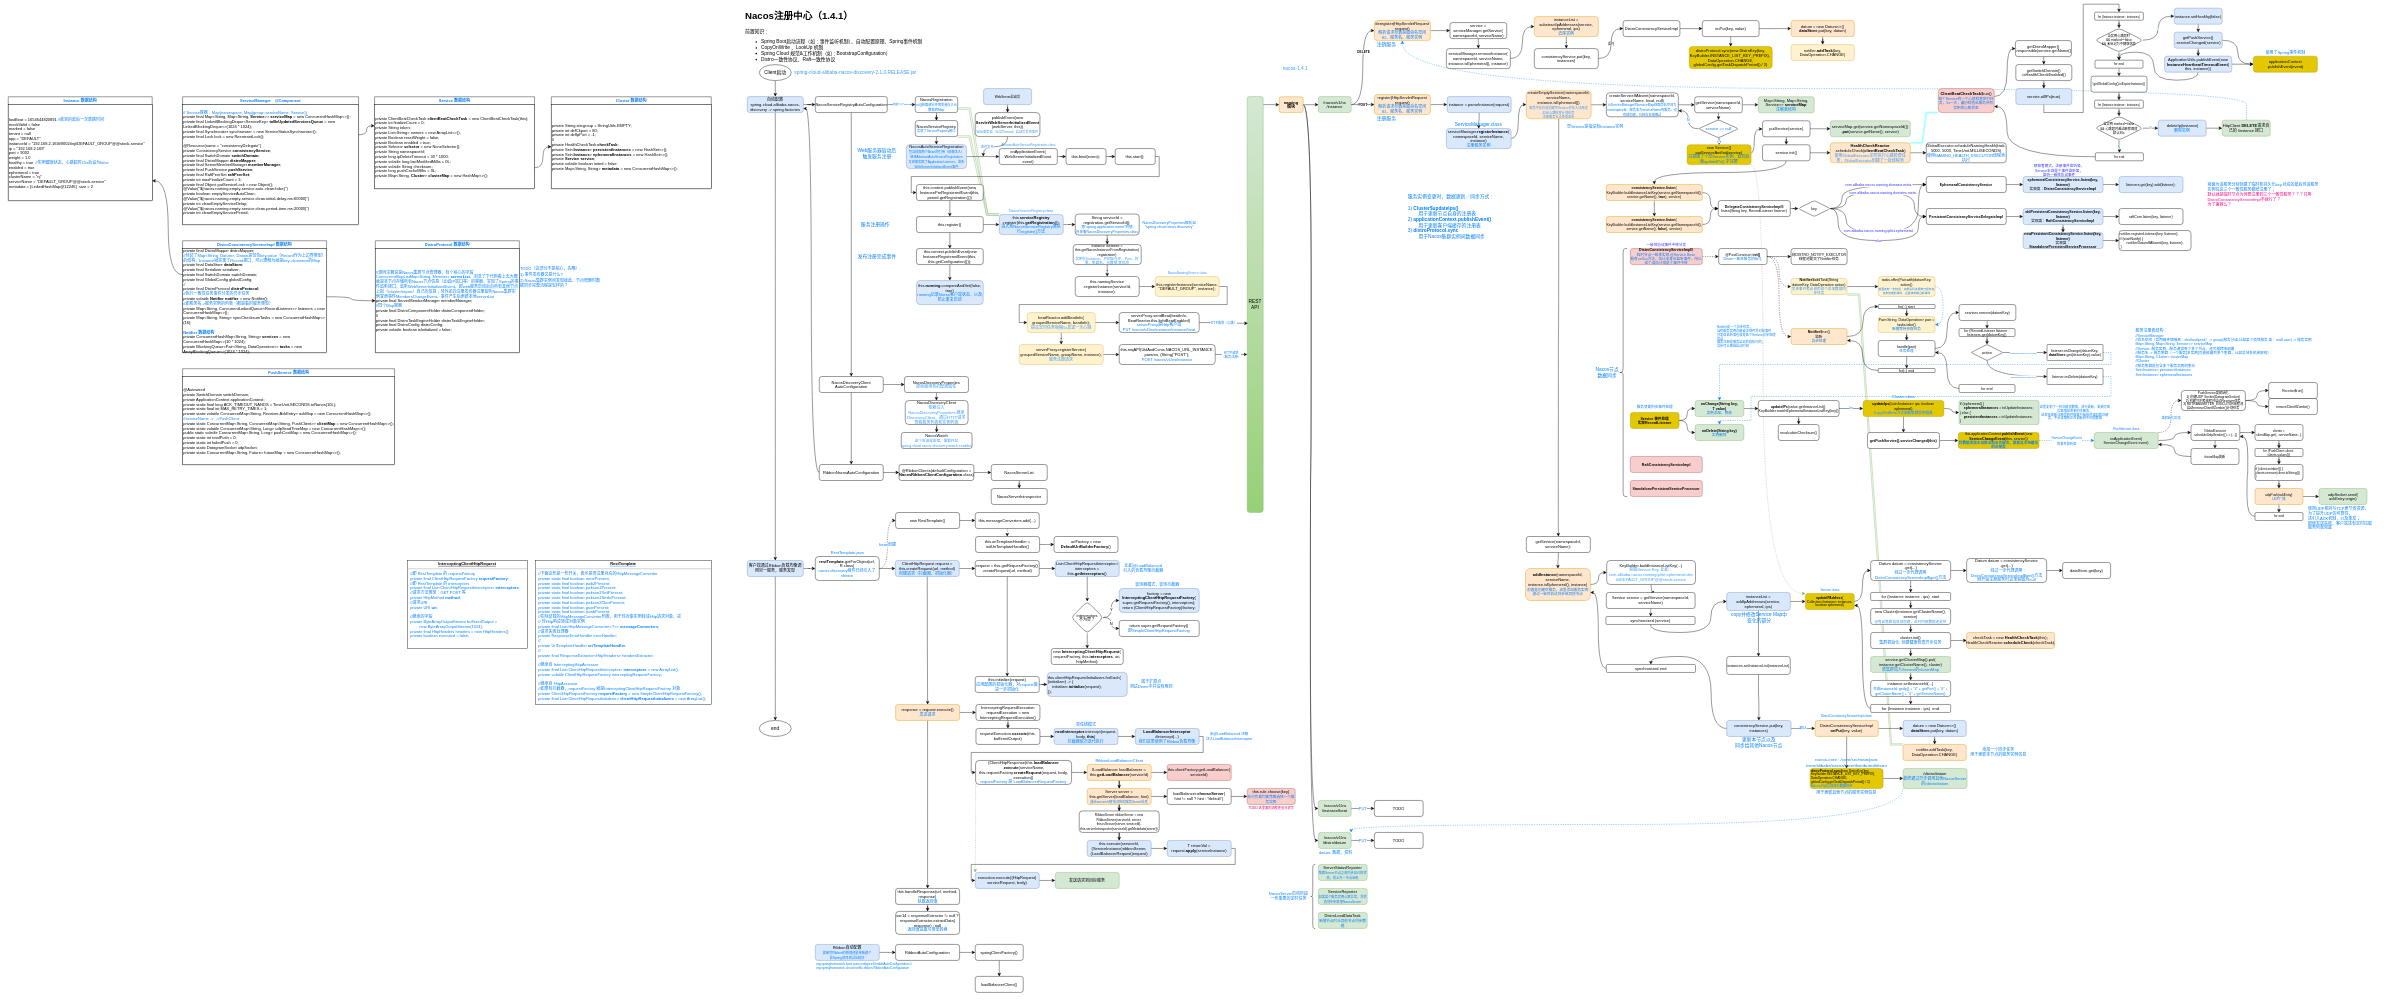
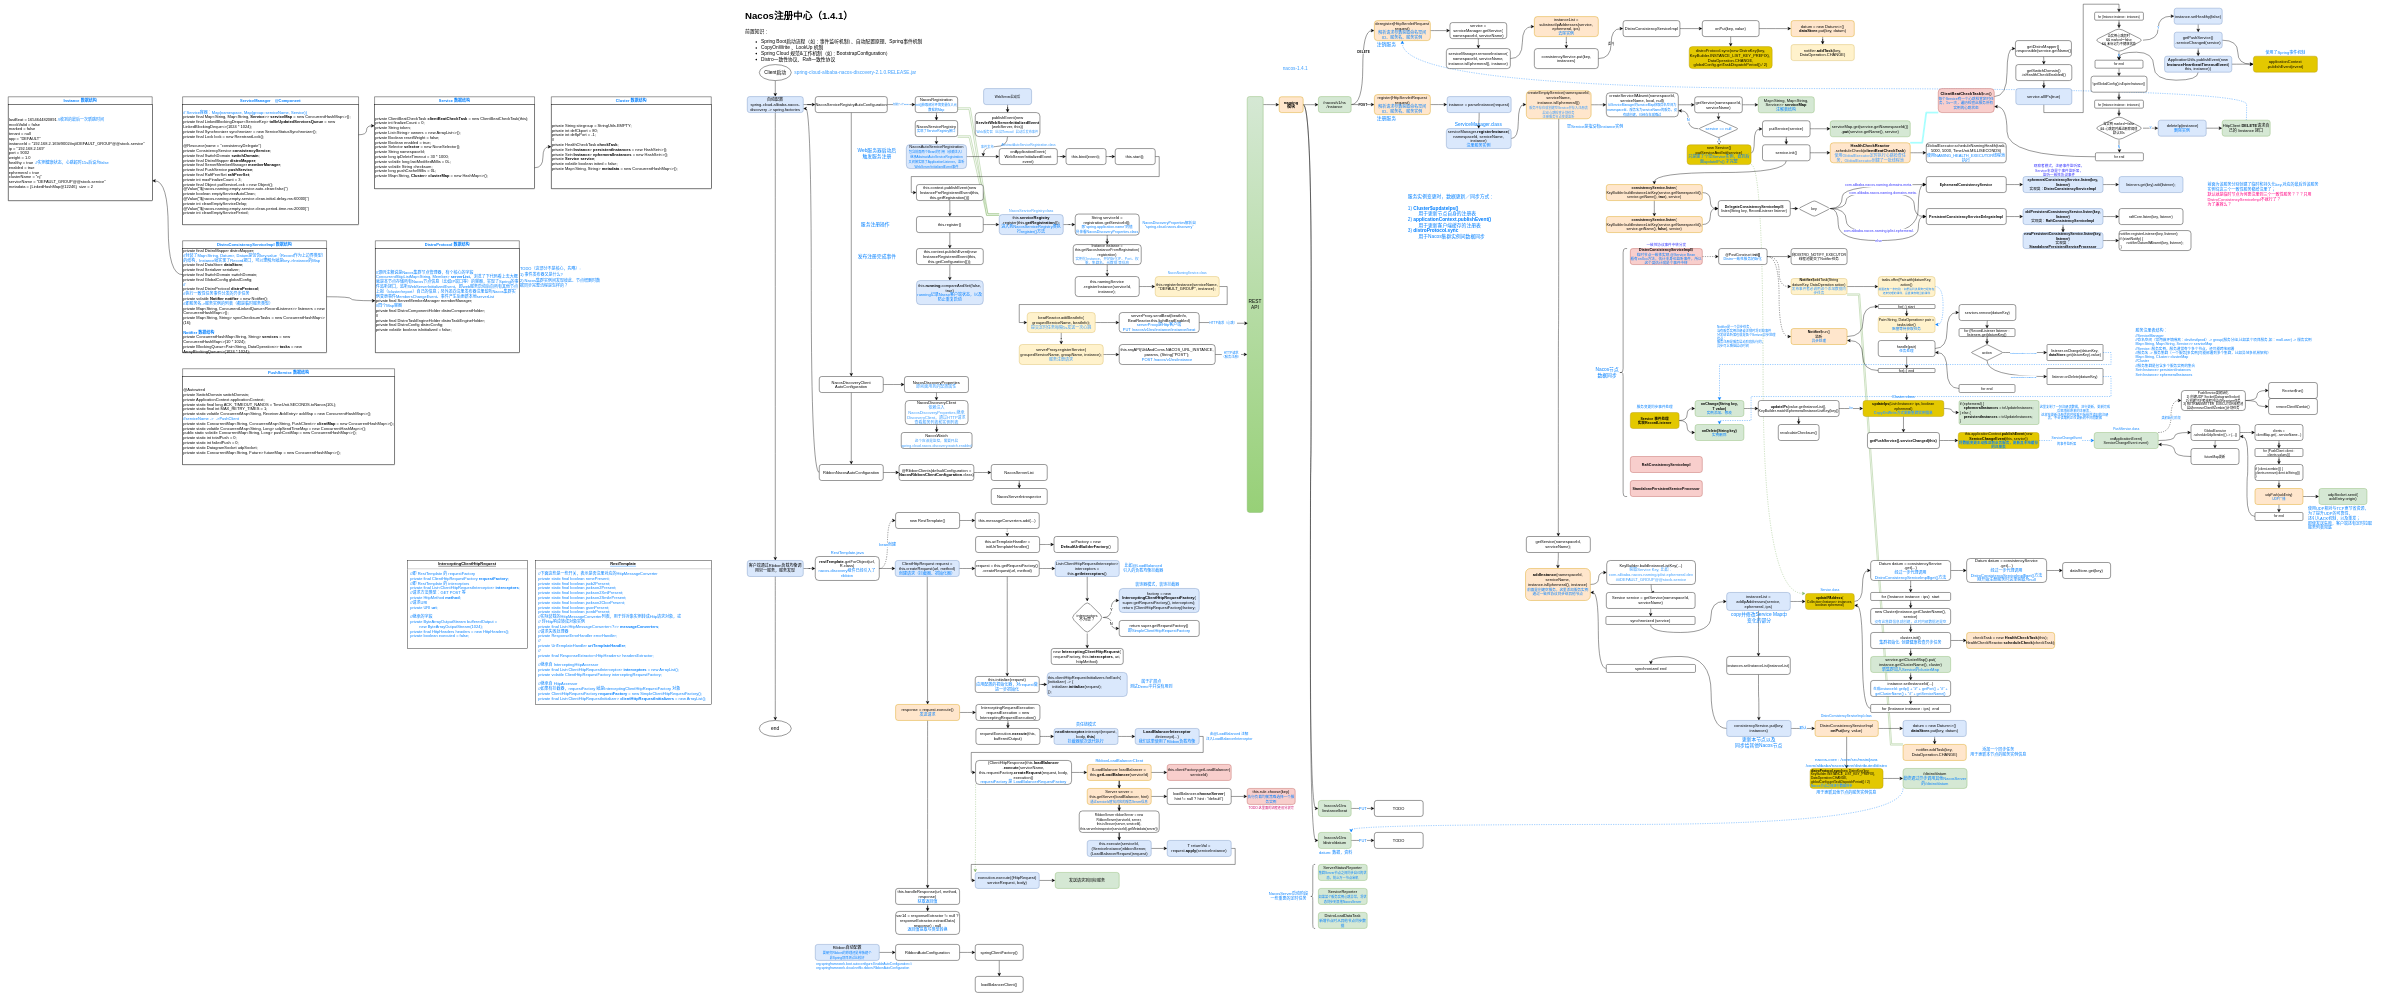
(950, 193) -> (950, 193)
